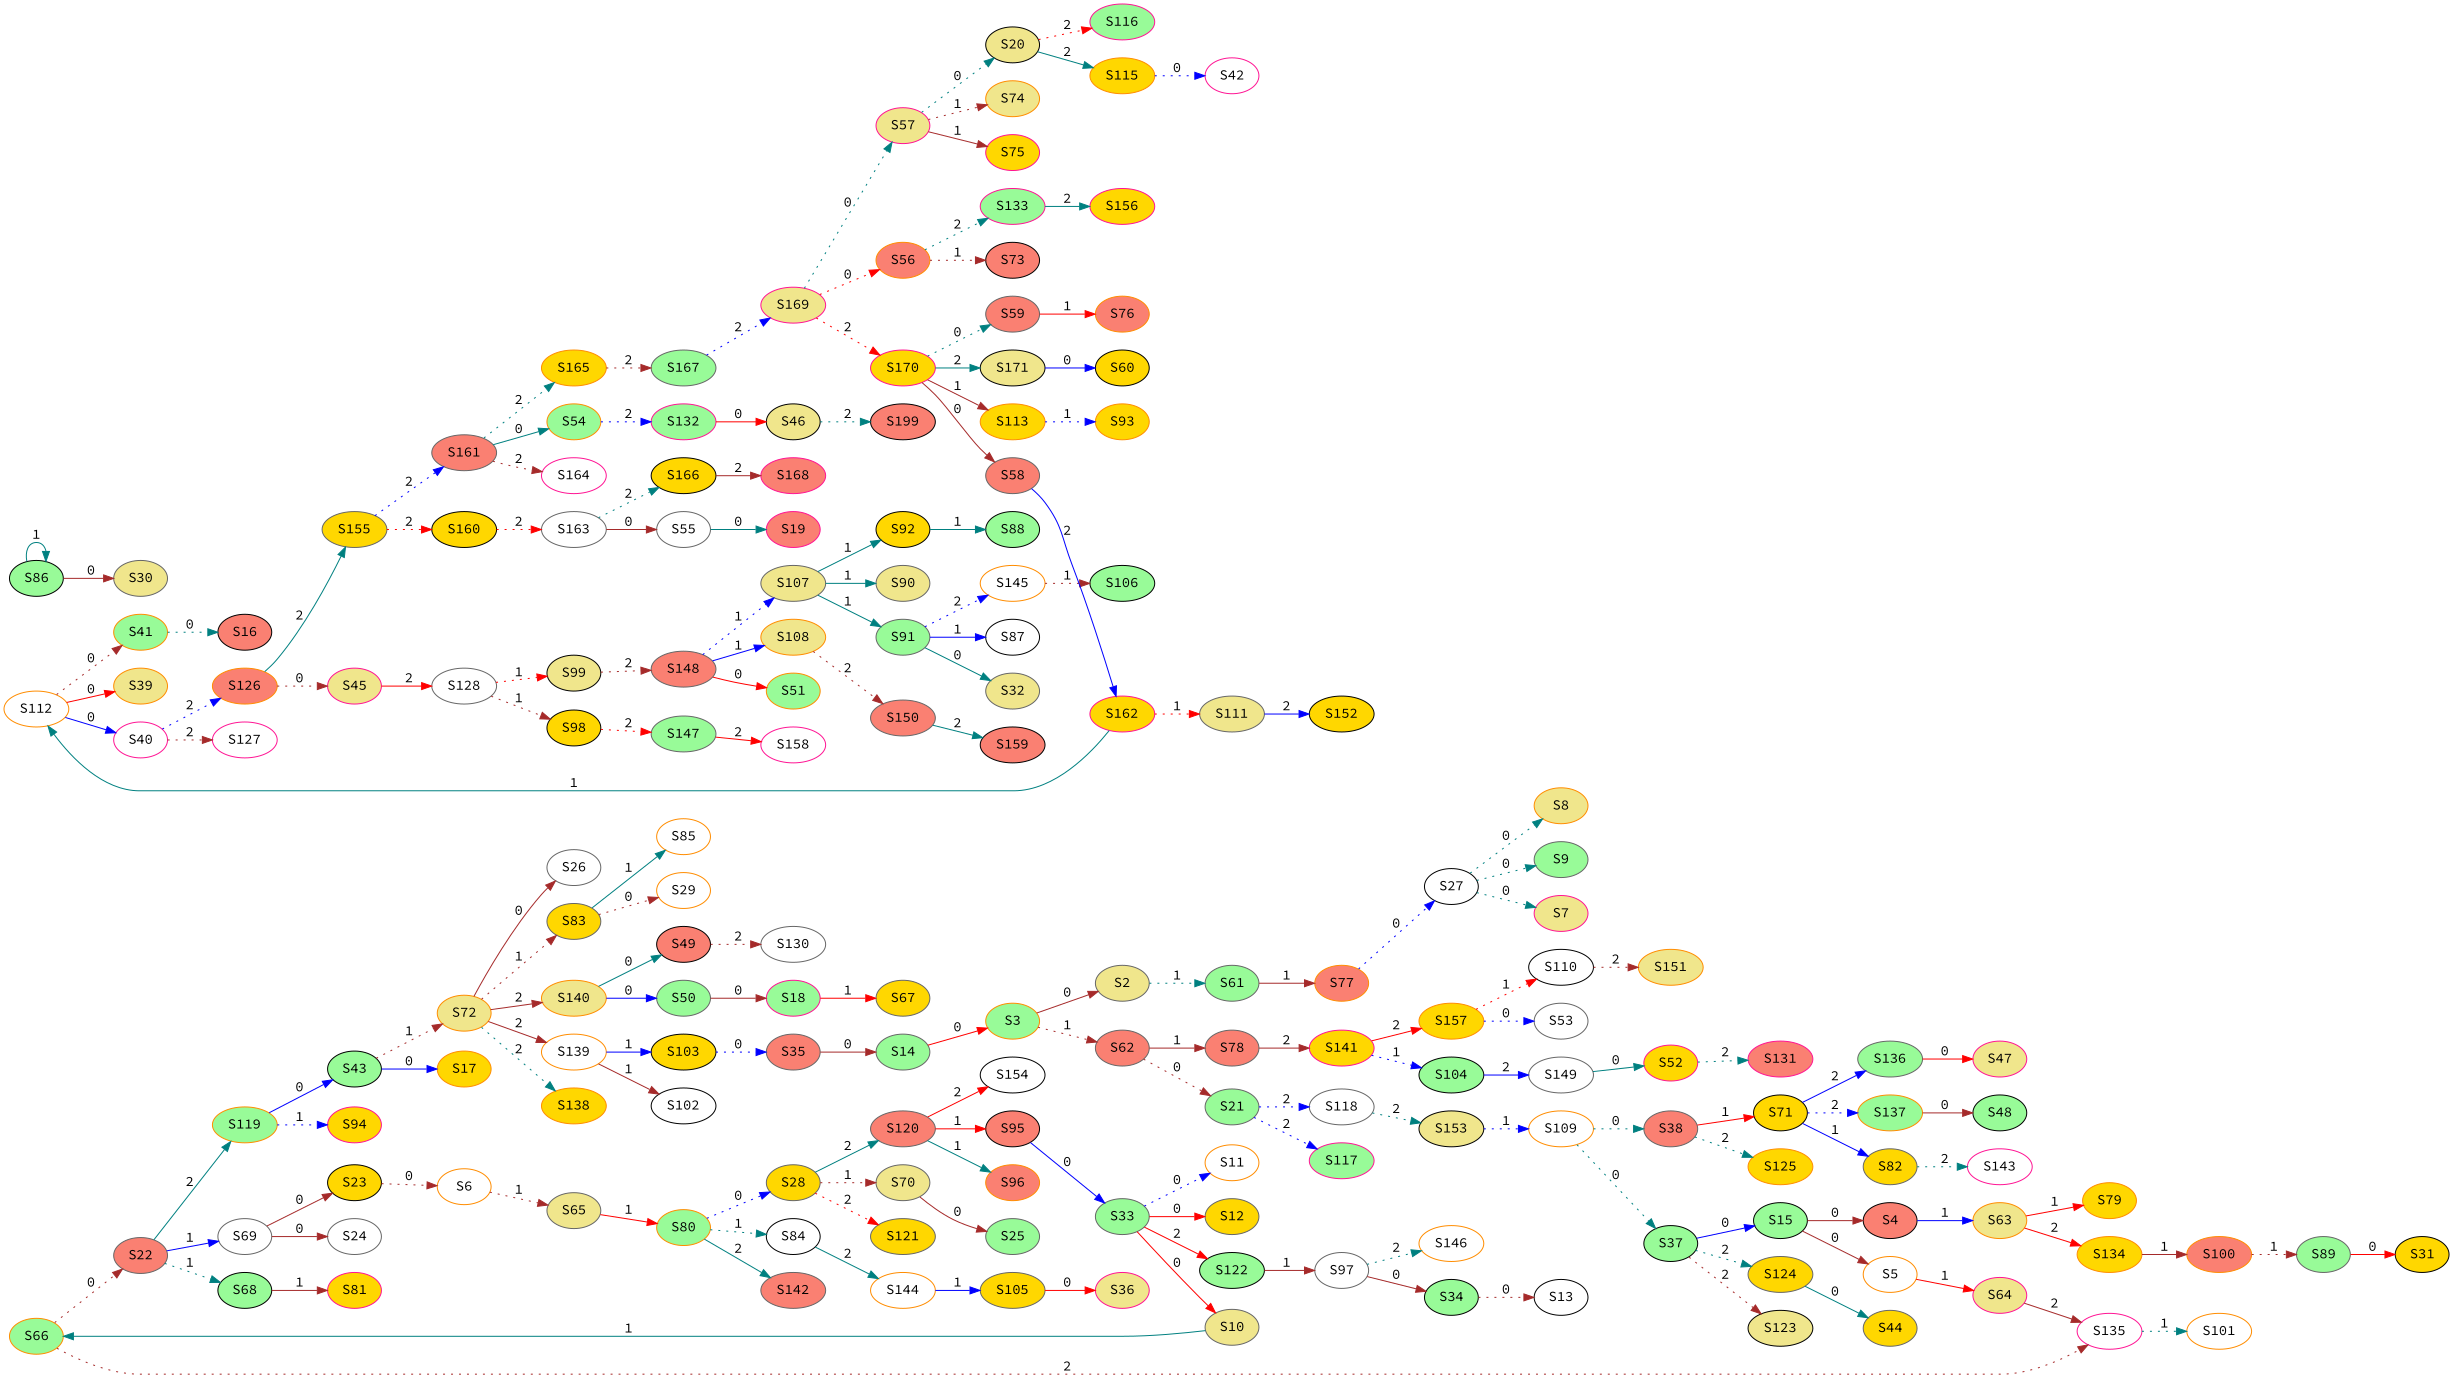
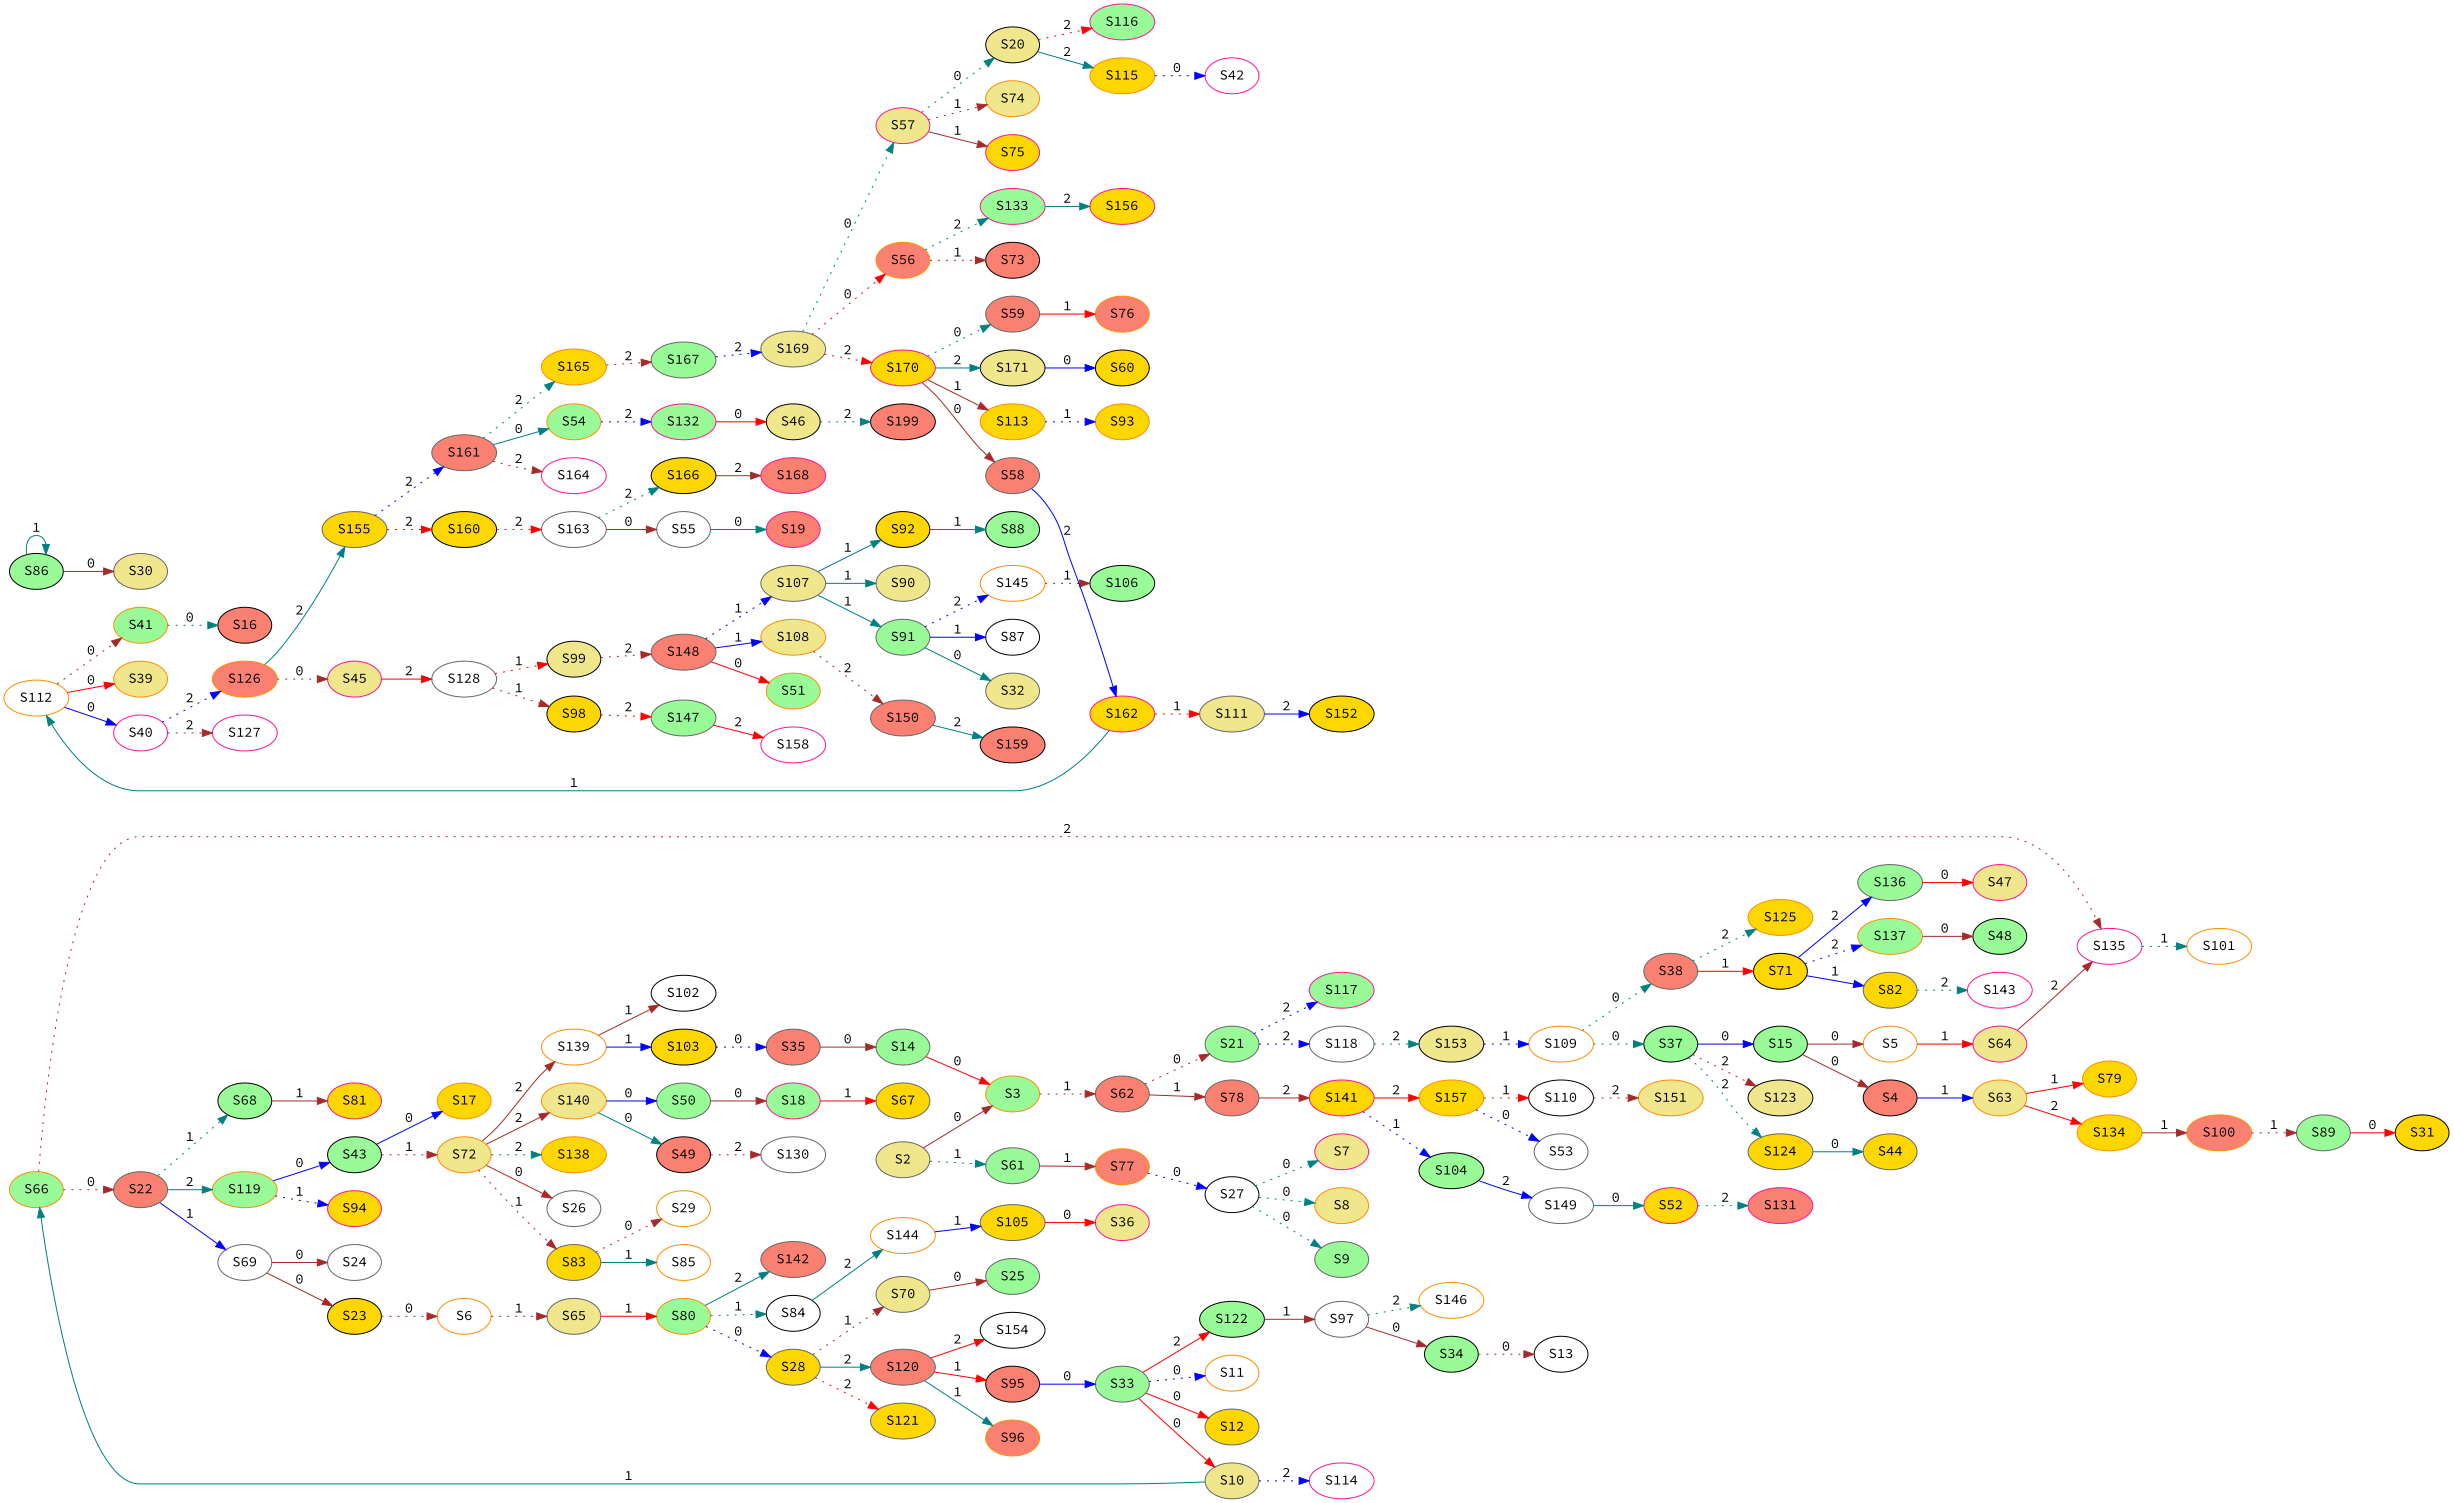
(793, 305) -> (793, 349)
(1063, 1004) -> (954, 1129)
none -> (1342, 1481)
